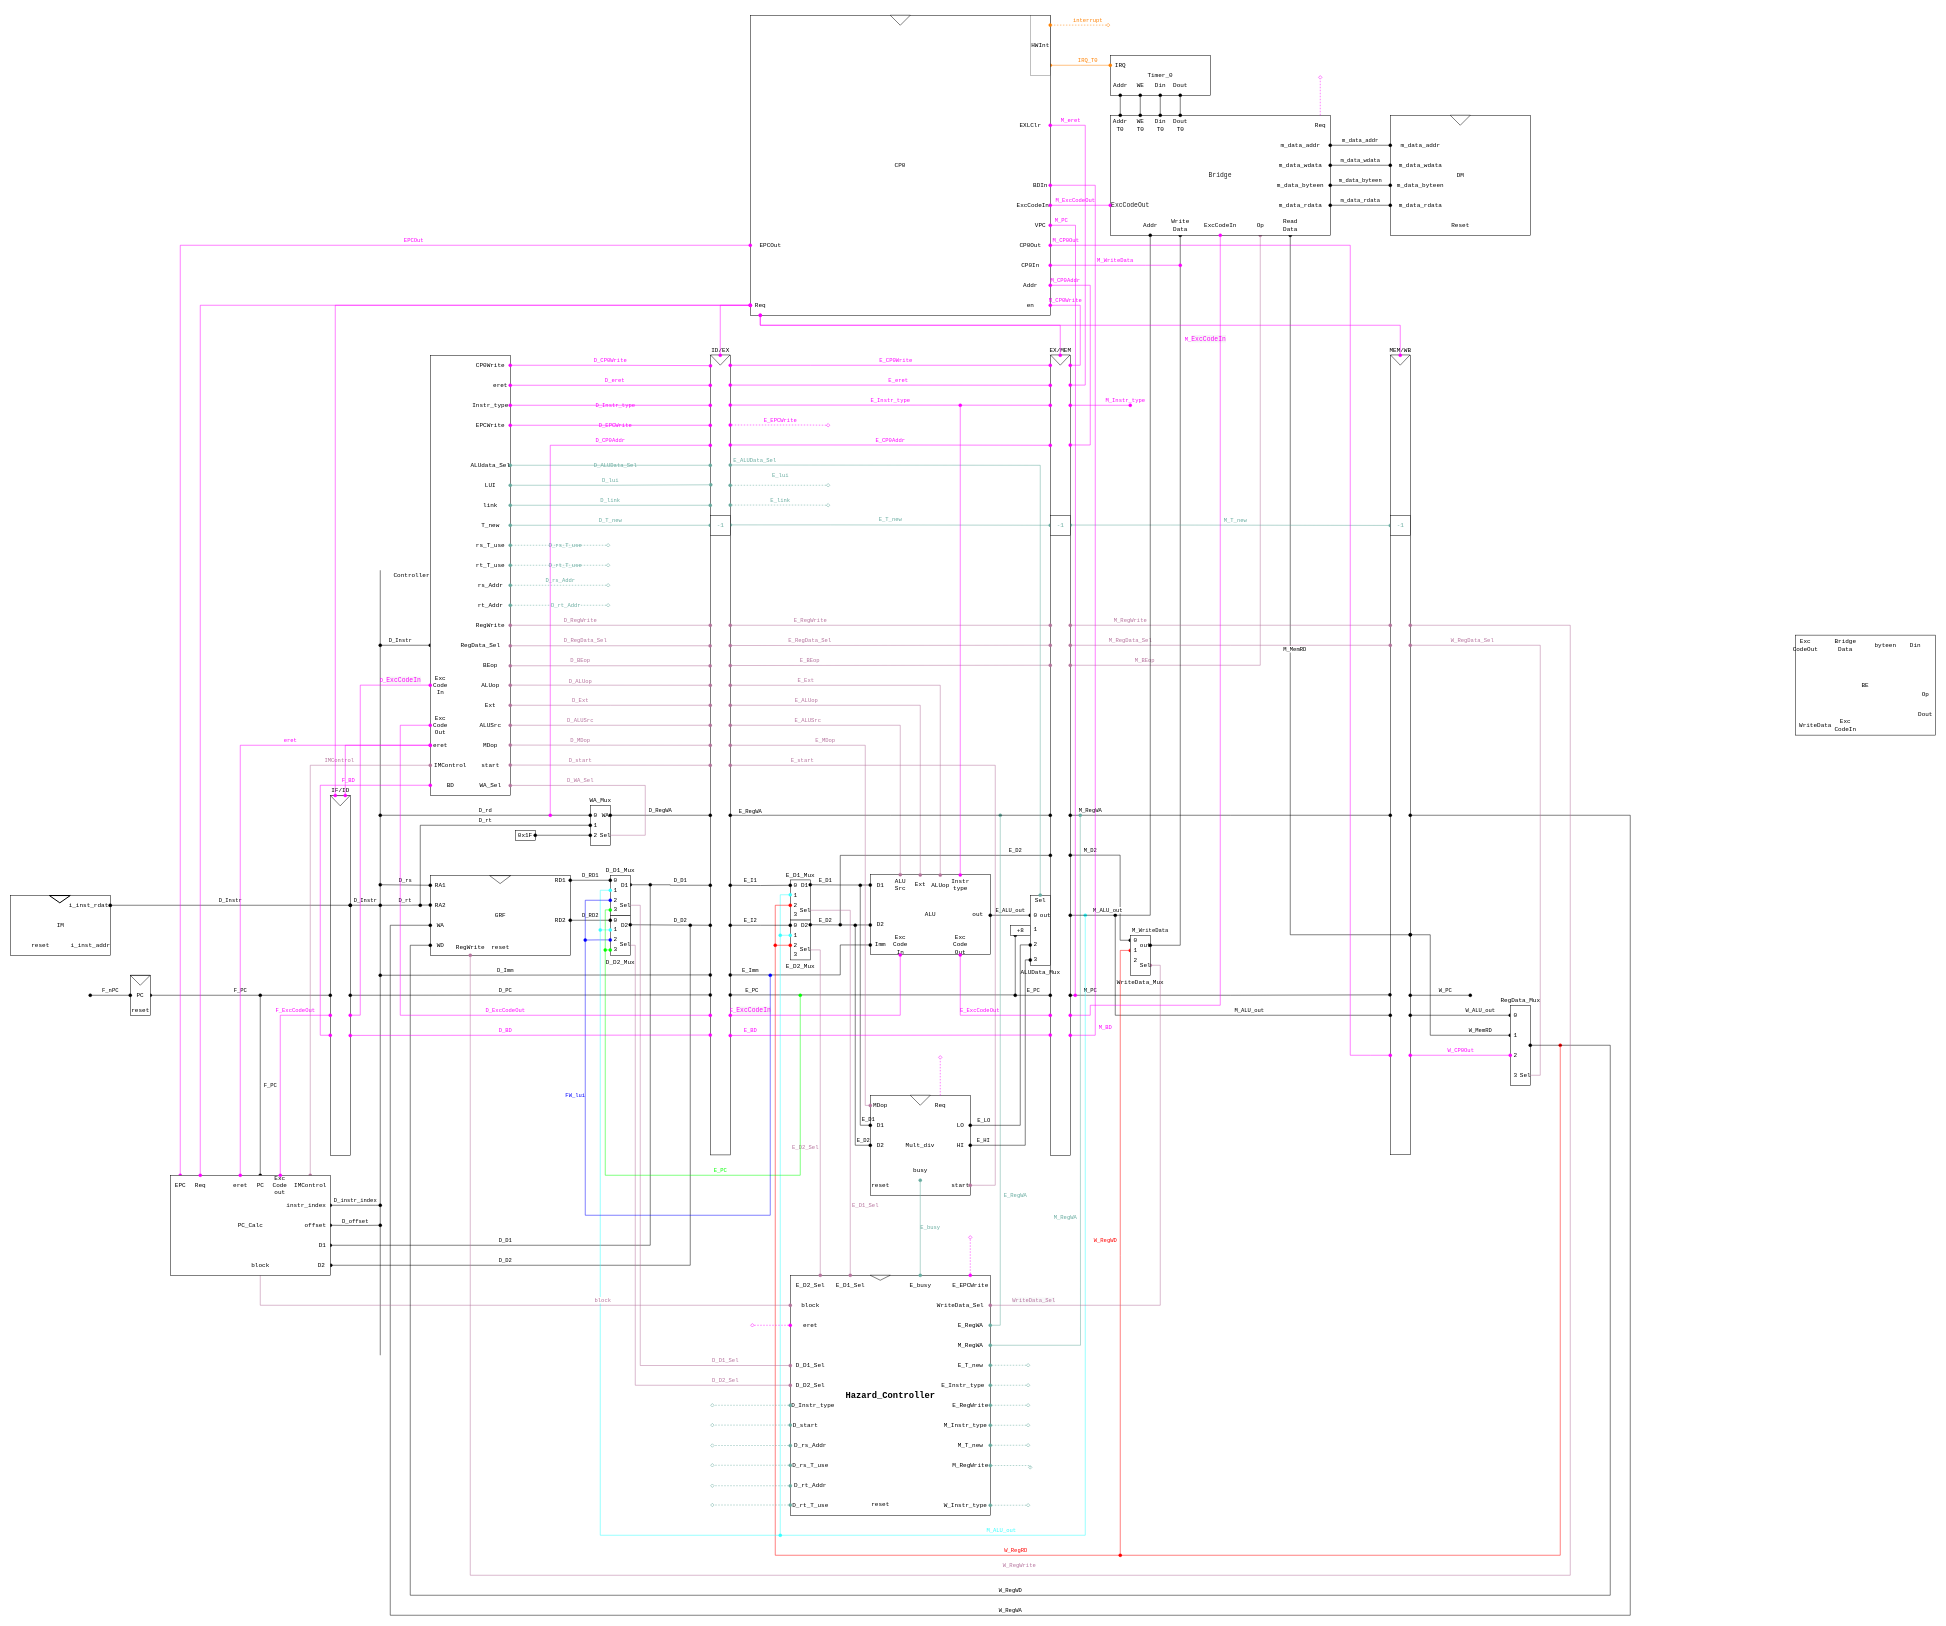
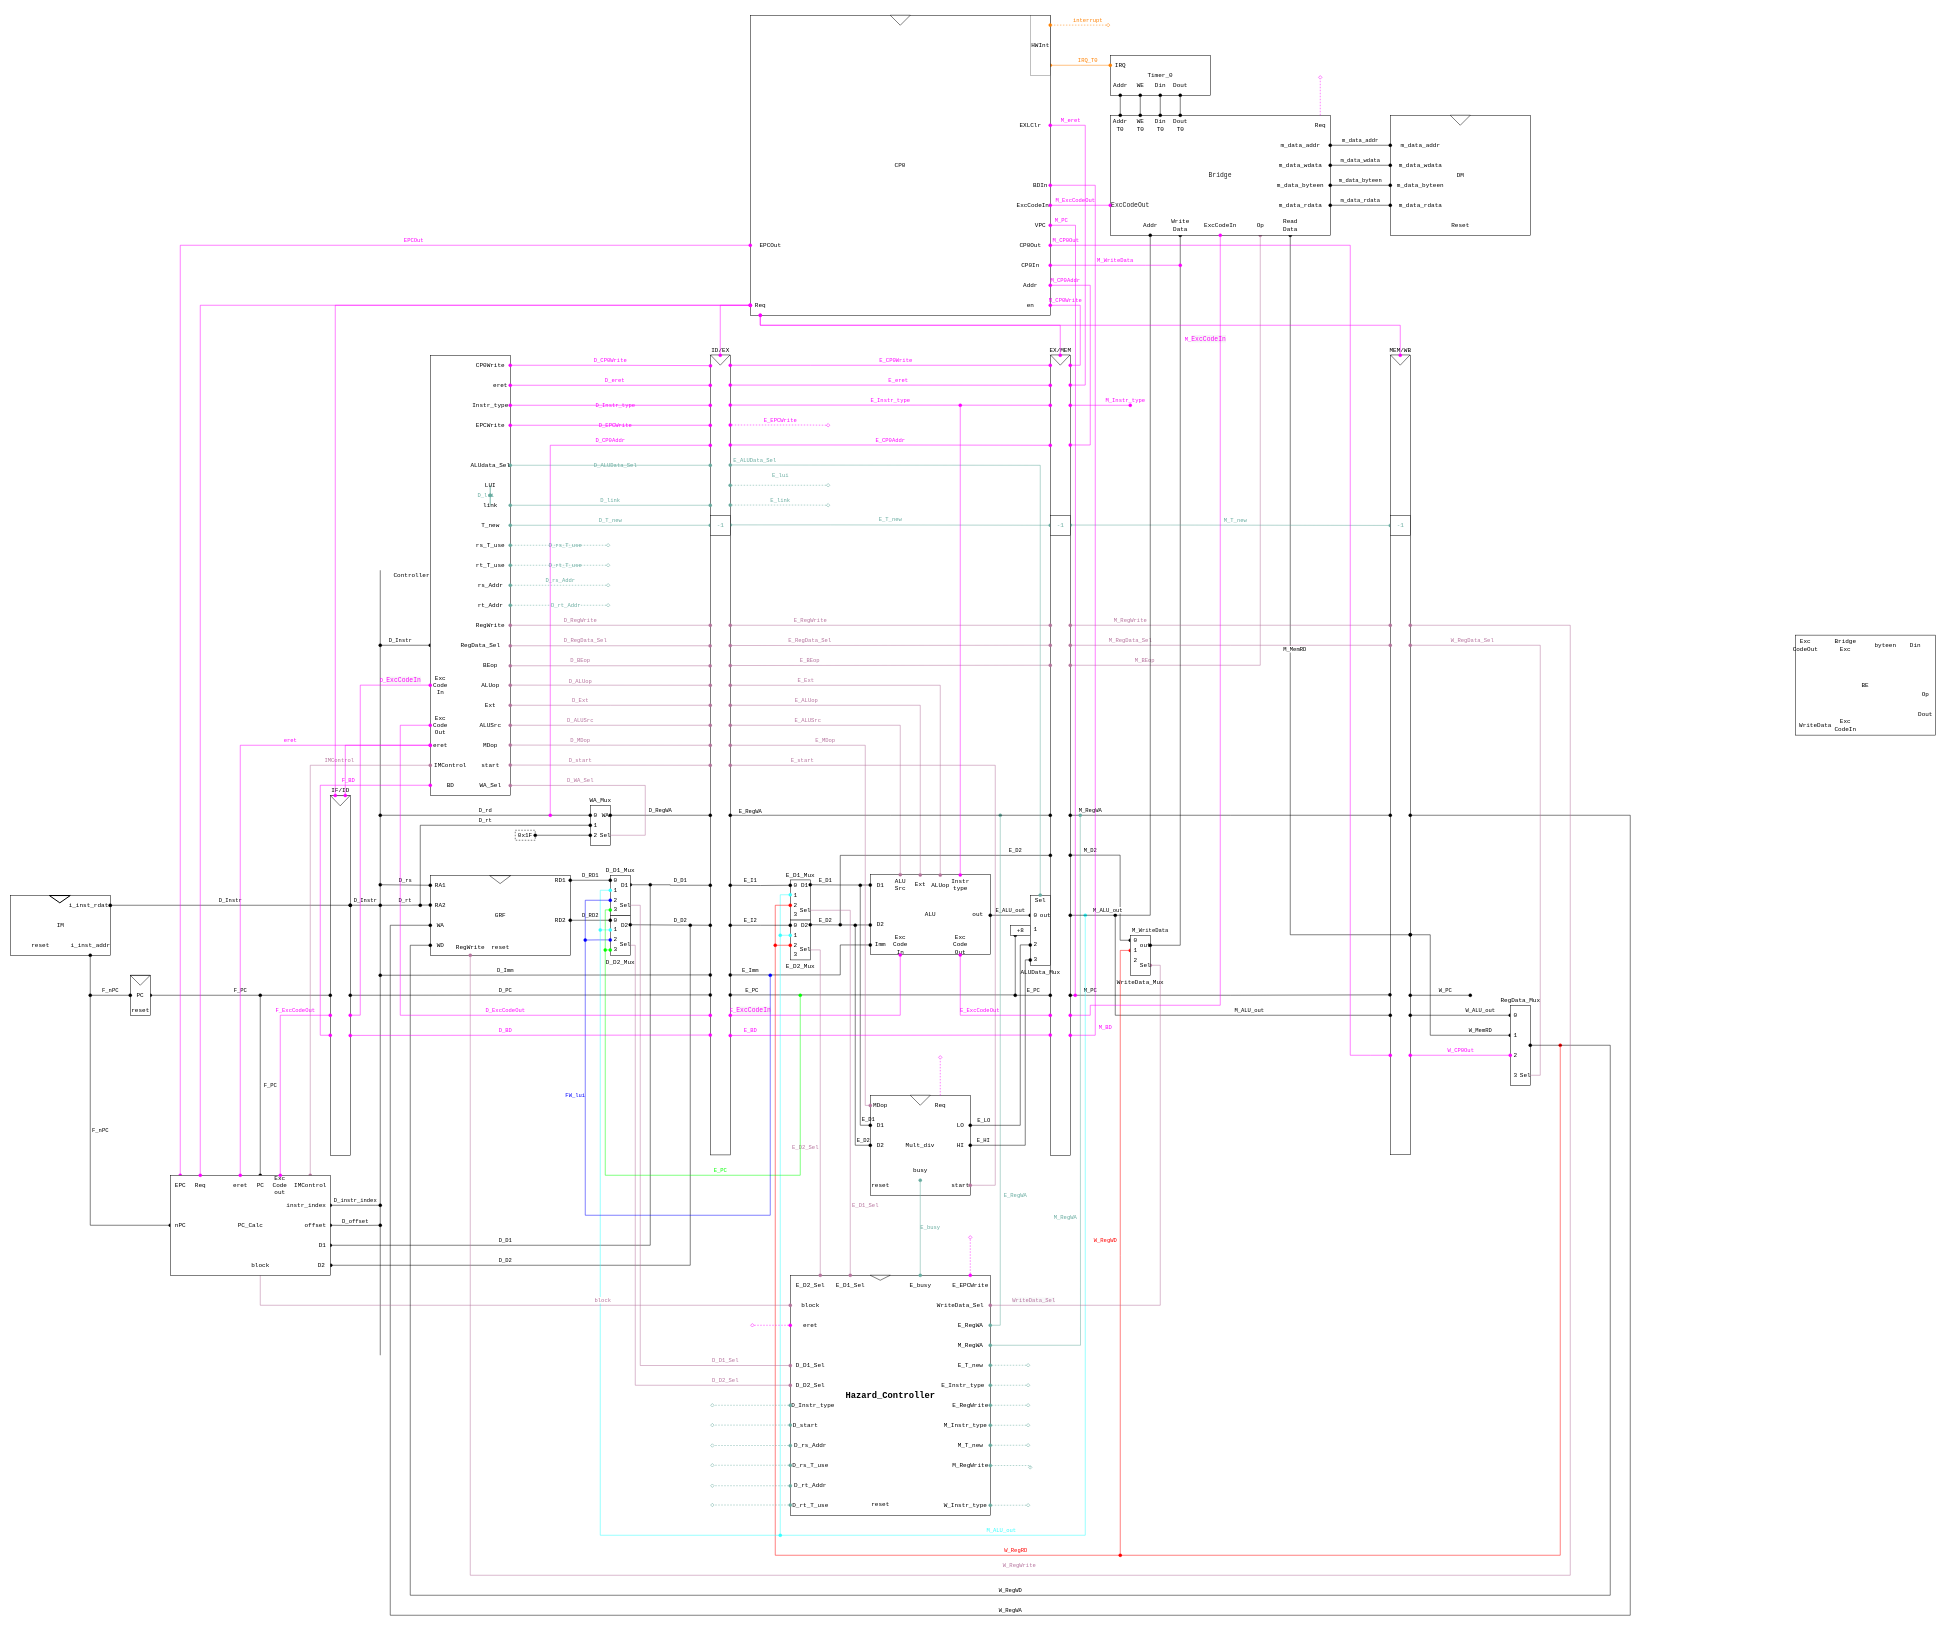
(708, 485) -> (490, 495)
(1846, 645) -> (1846, 645)
(525, 835) -> (525, 835)
none -> (168, 1225)
none -> (180, 1225)
